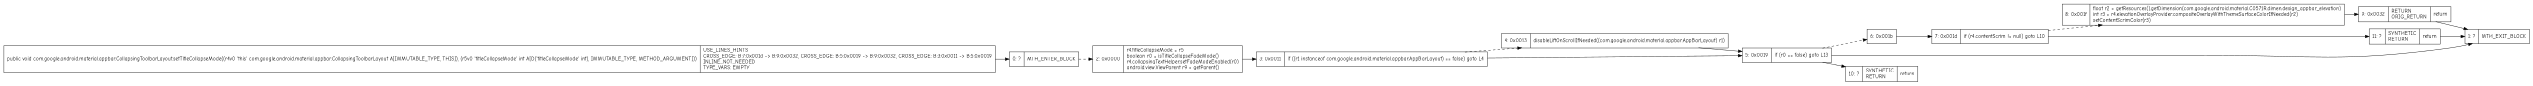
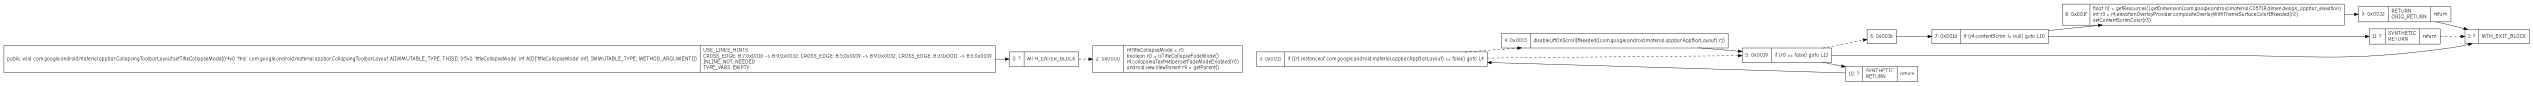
(2073, 28) -> (2073, 28)
(2451, 36) -> (2451, 36)
(1613, 57) -> (1613, 57)
(1247, 59) -> (1668, 68)
